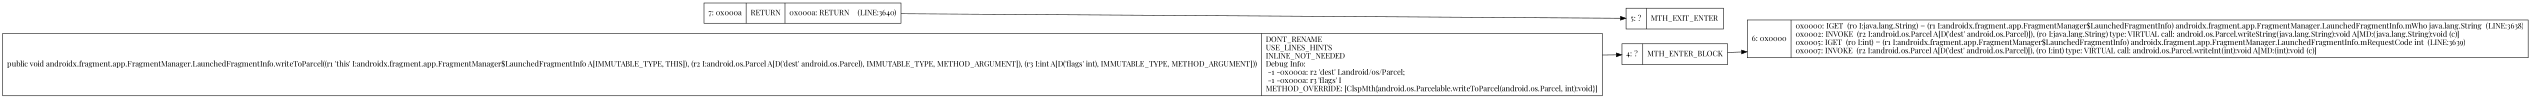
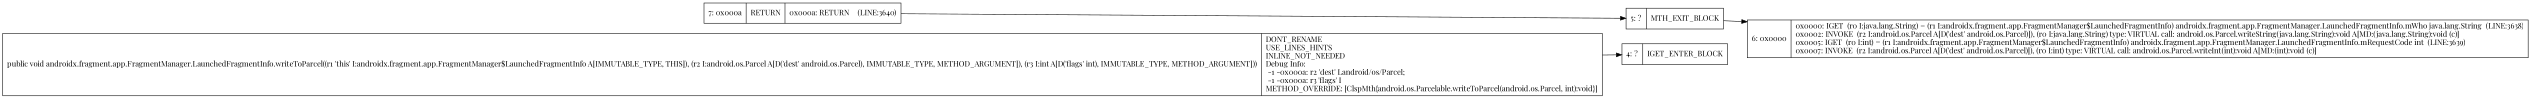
(1685, 18) -> (1685, 18)
(1735, 52) -> (1733, 21)
(1685, 54) -> (1685, 54)
